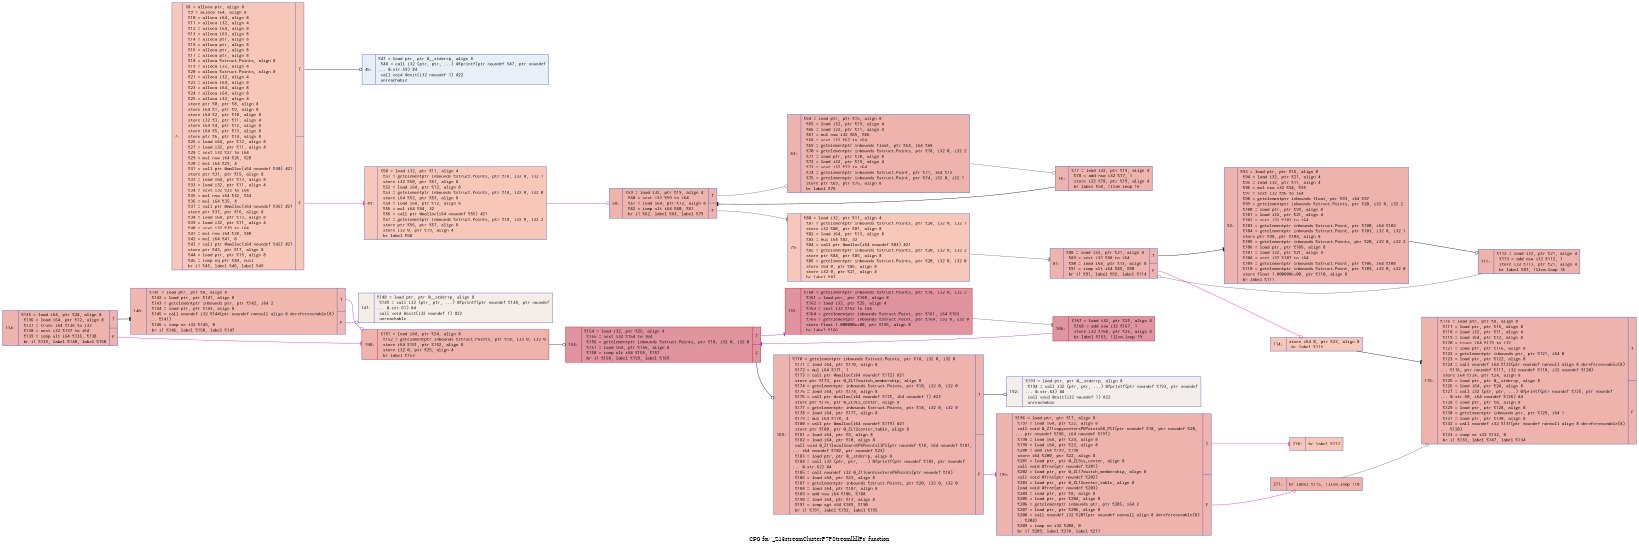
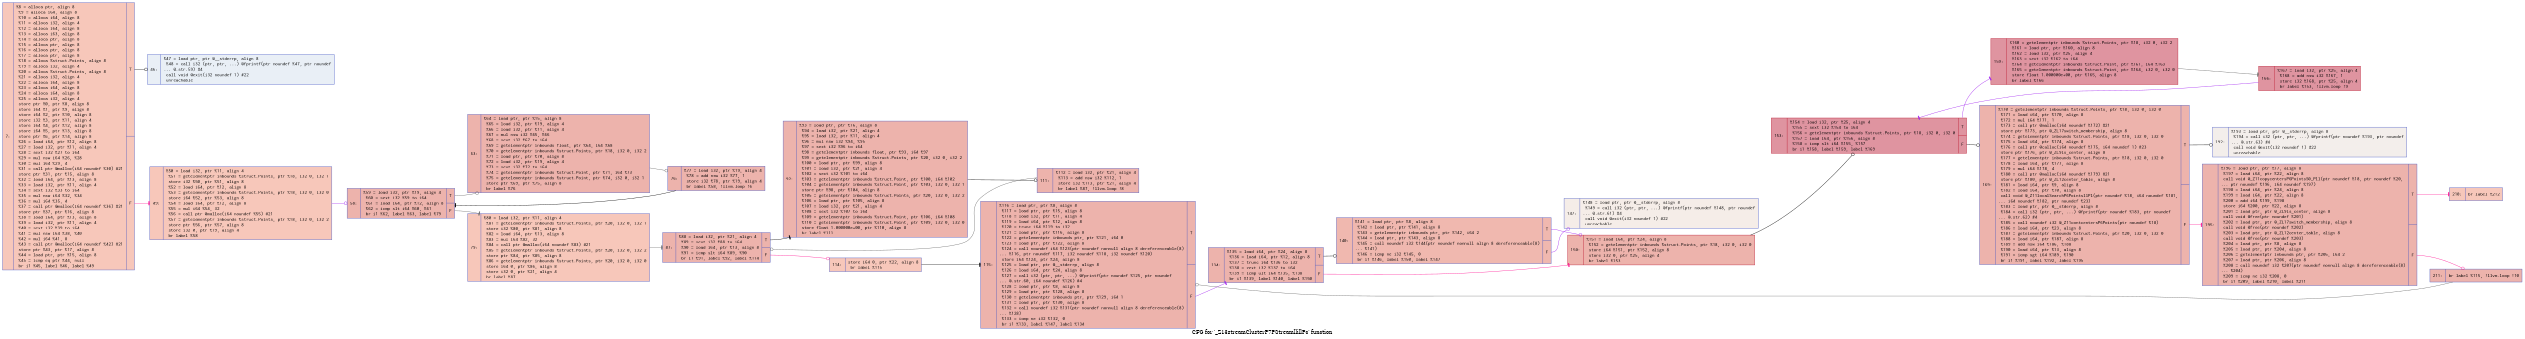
none -> (1210, 290)
(123, 319) -> (1328, 256)
(1057, 488) -> (2262, 238)
